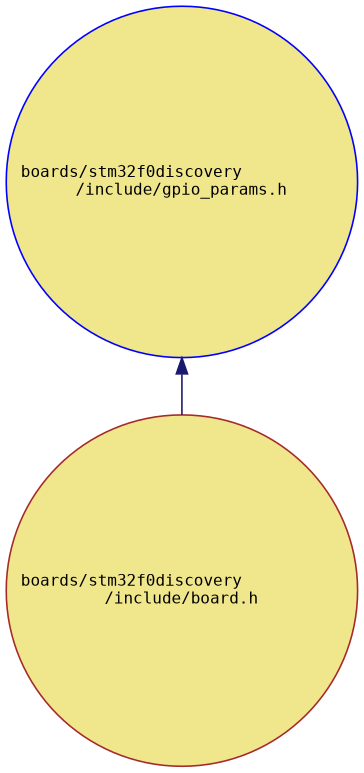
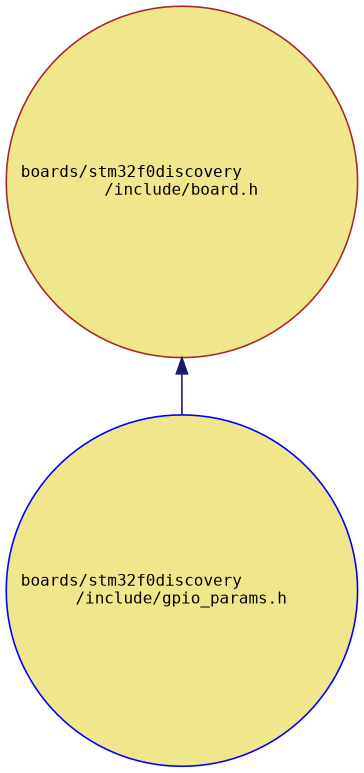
(182, 395) -> (182, 395)
